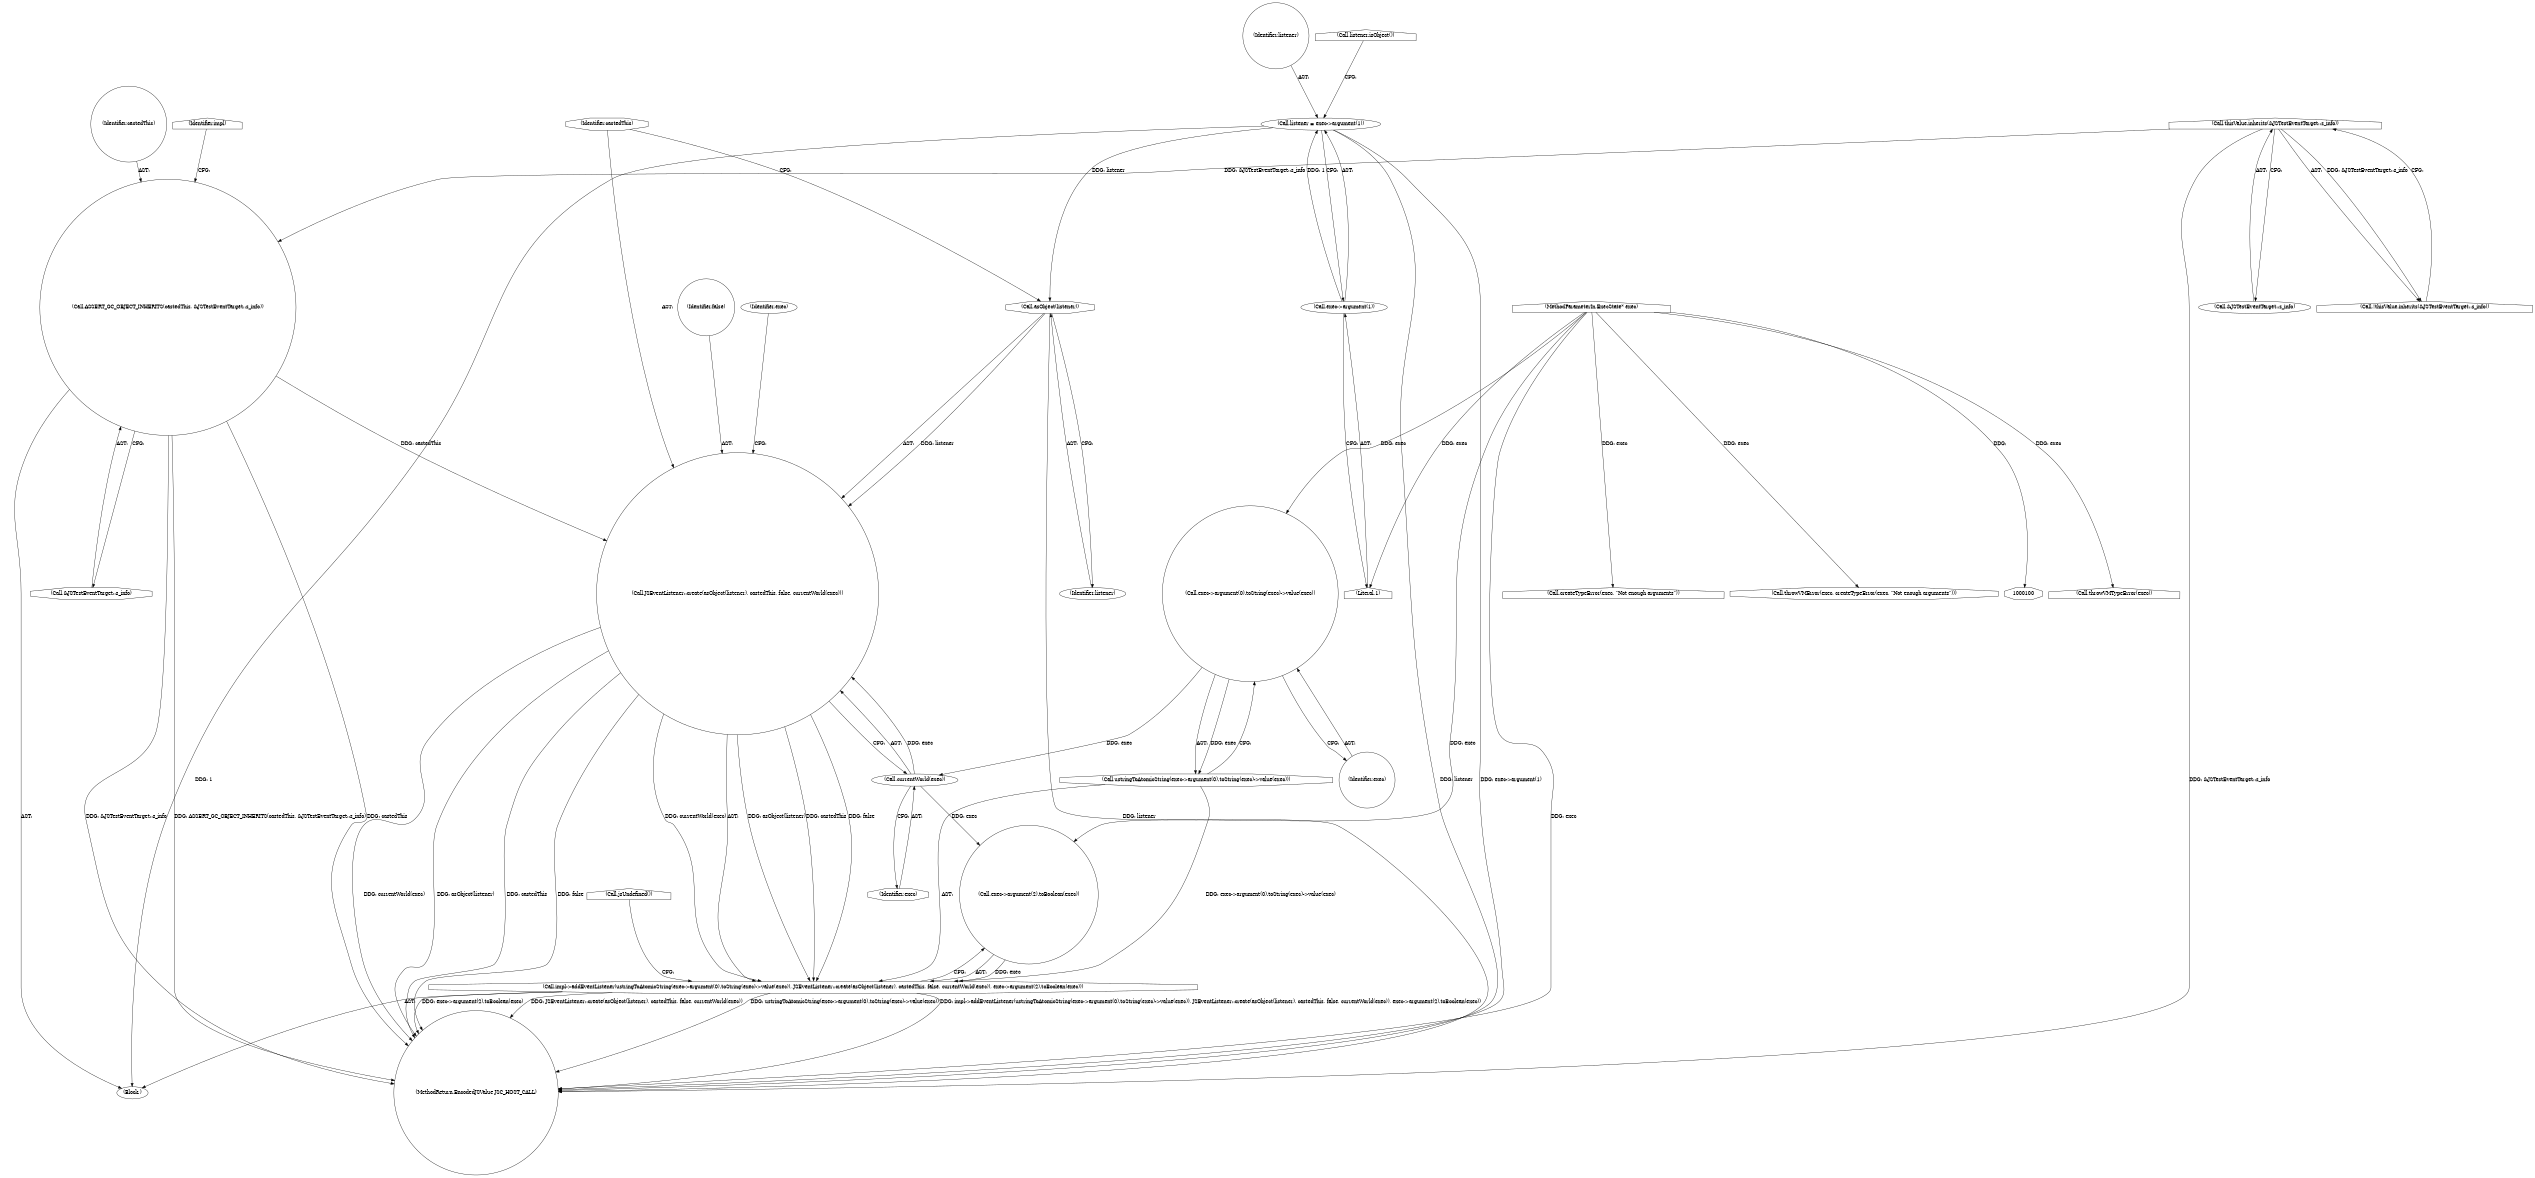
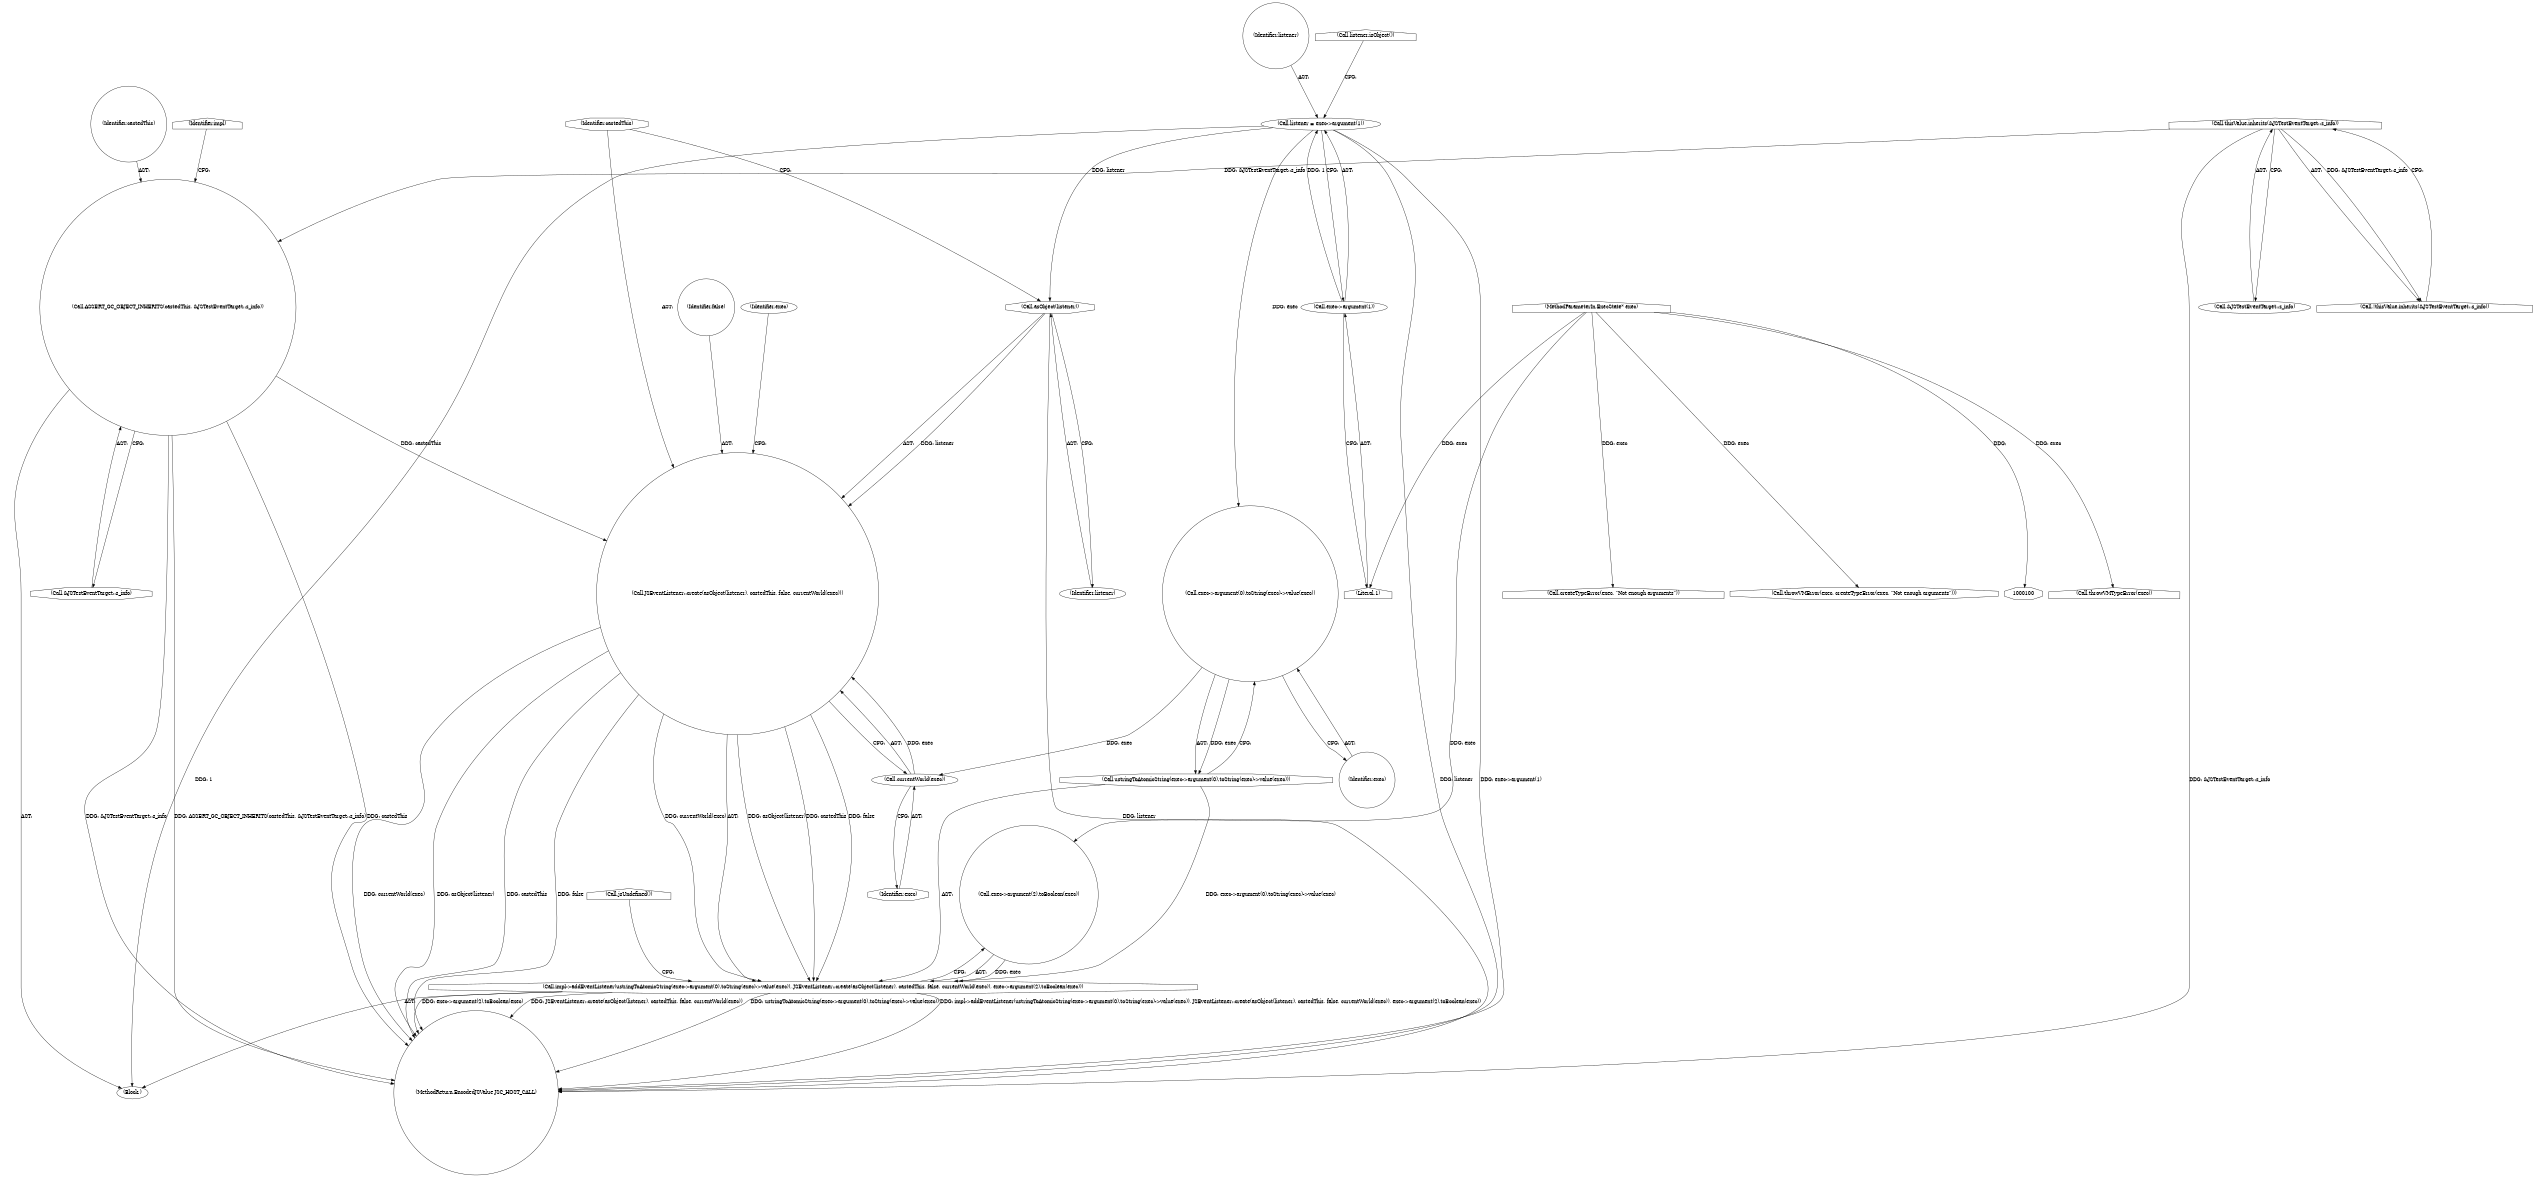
(1437, 417) -> (1240, 307)
(948, 813) -> none
(1384, 1029) -> none
